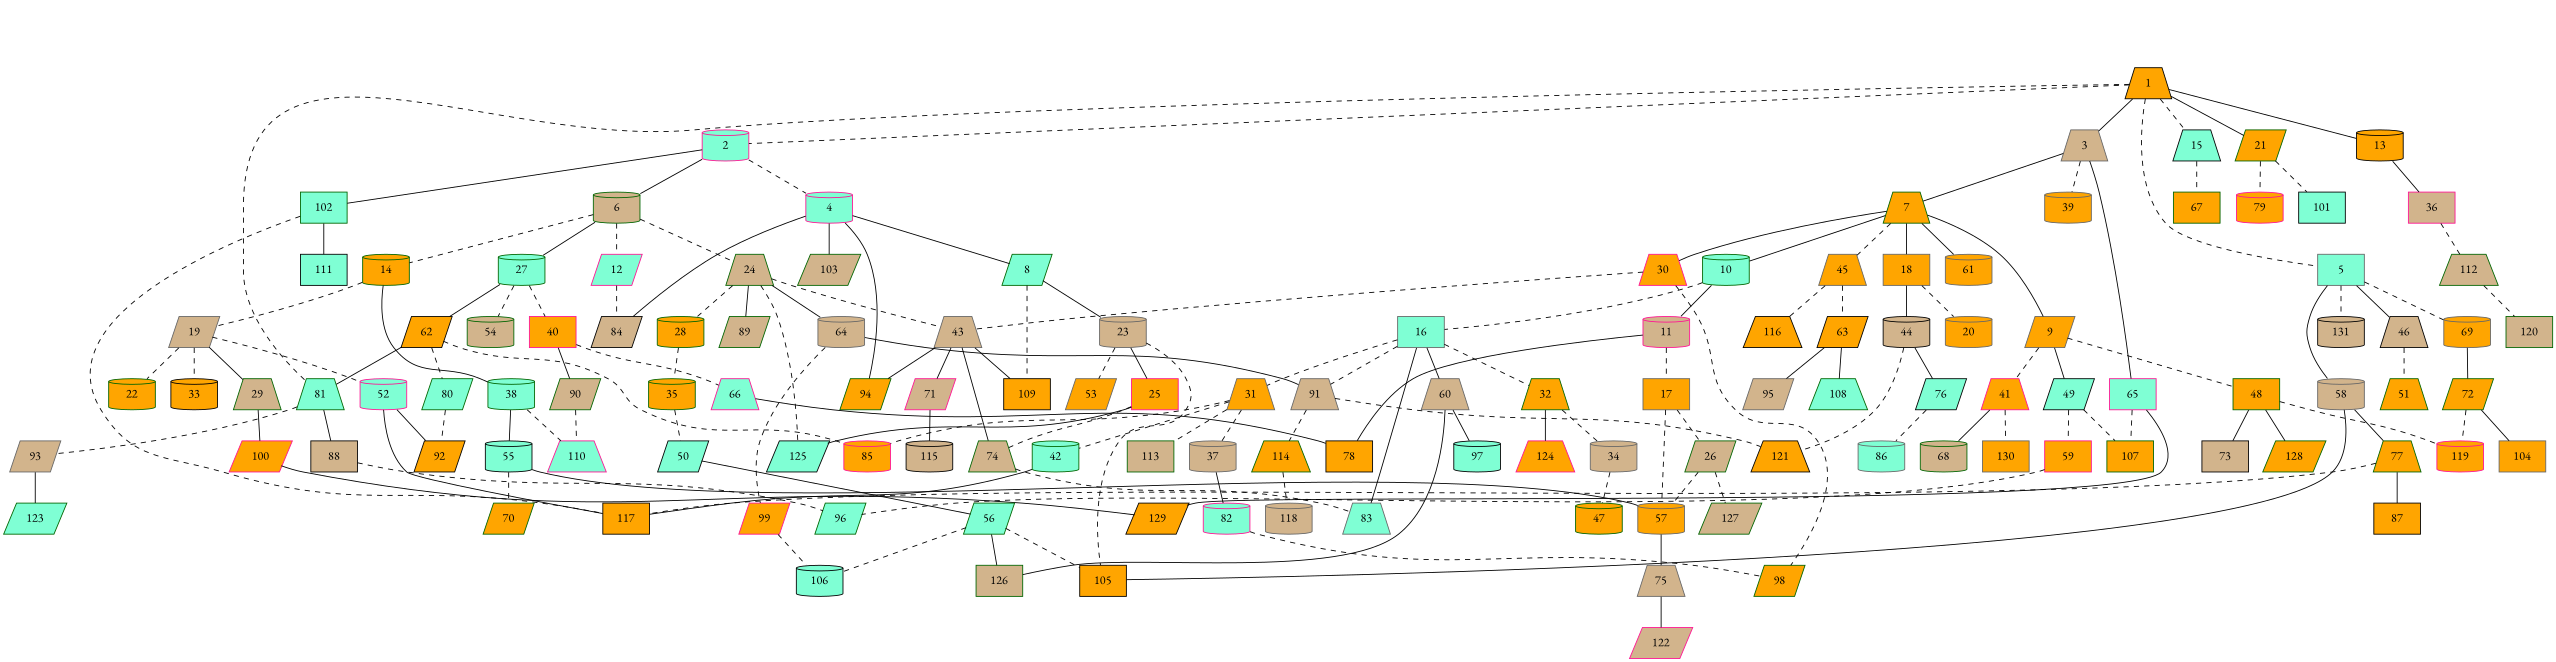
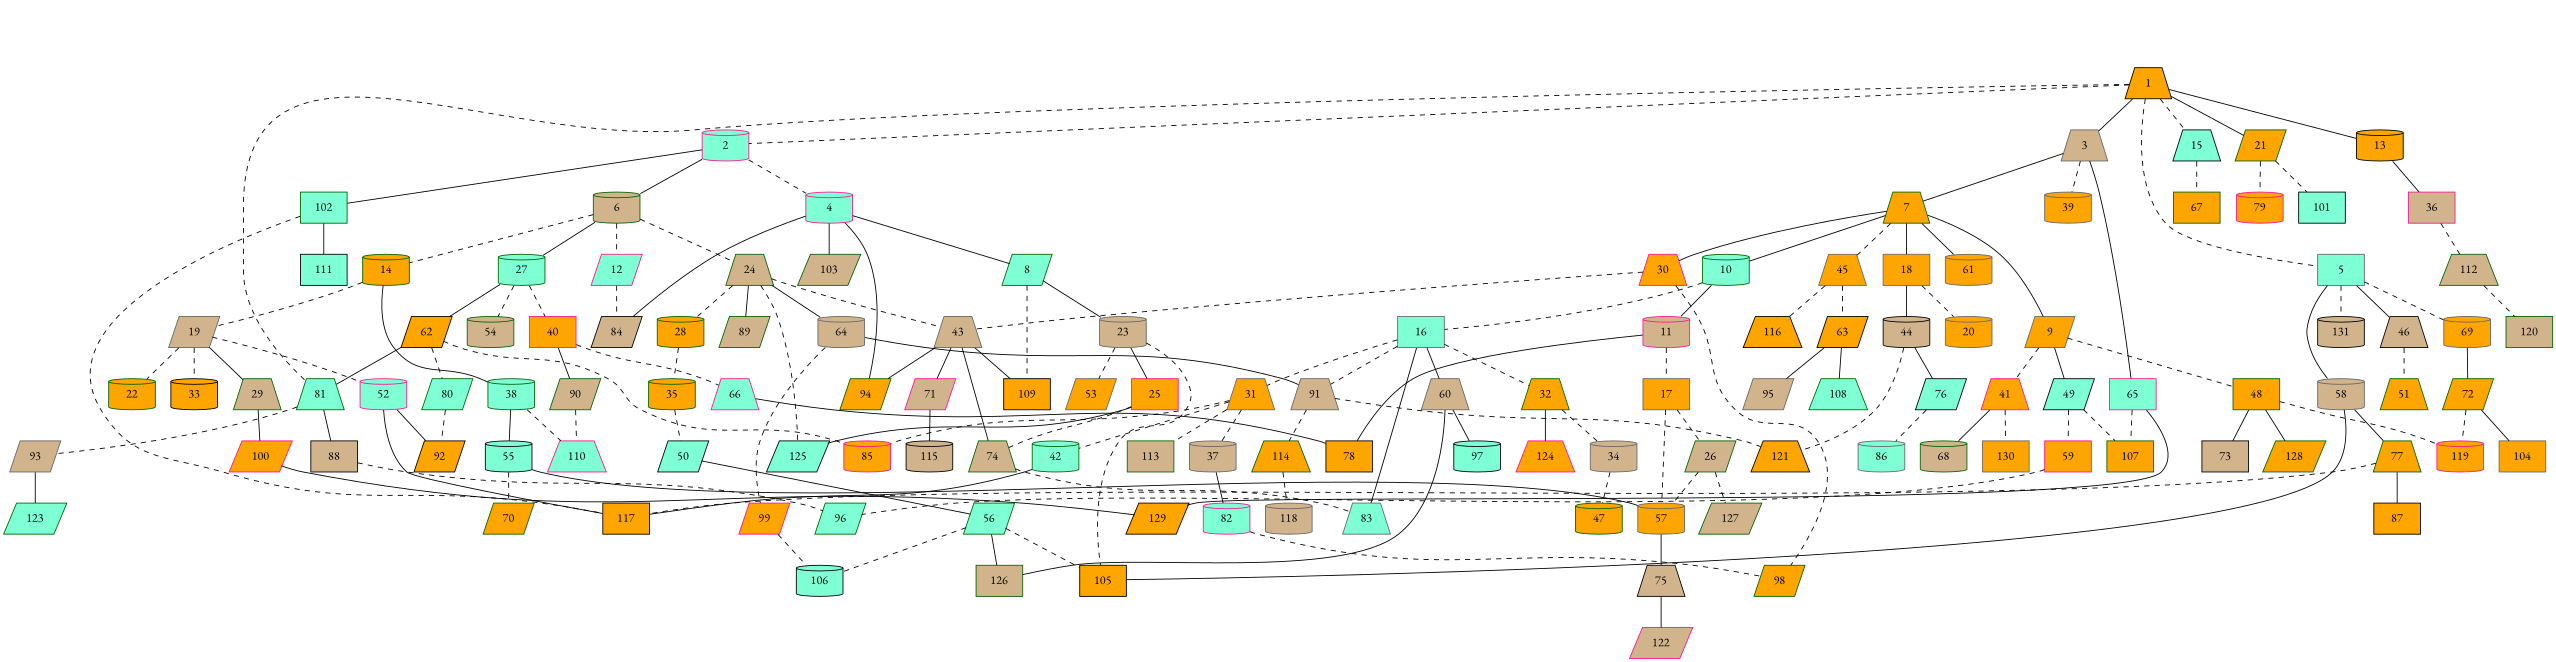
(1661, 581) -> (1661, 581)
